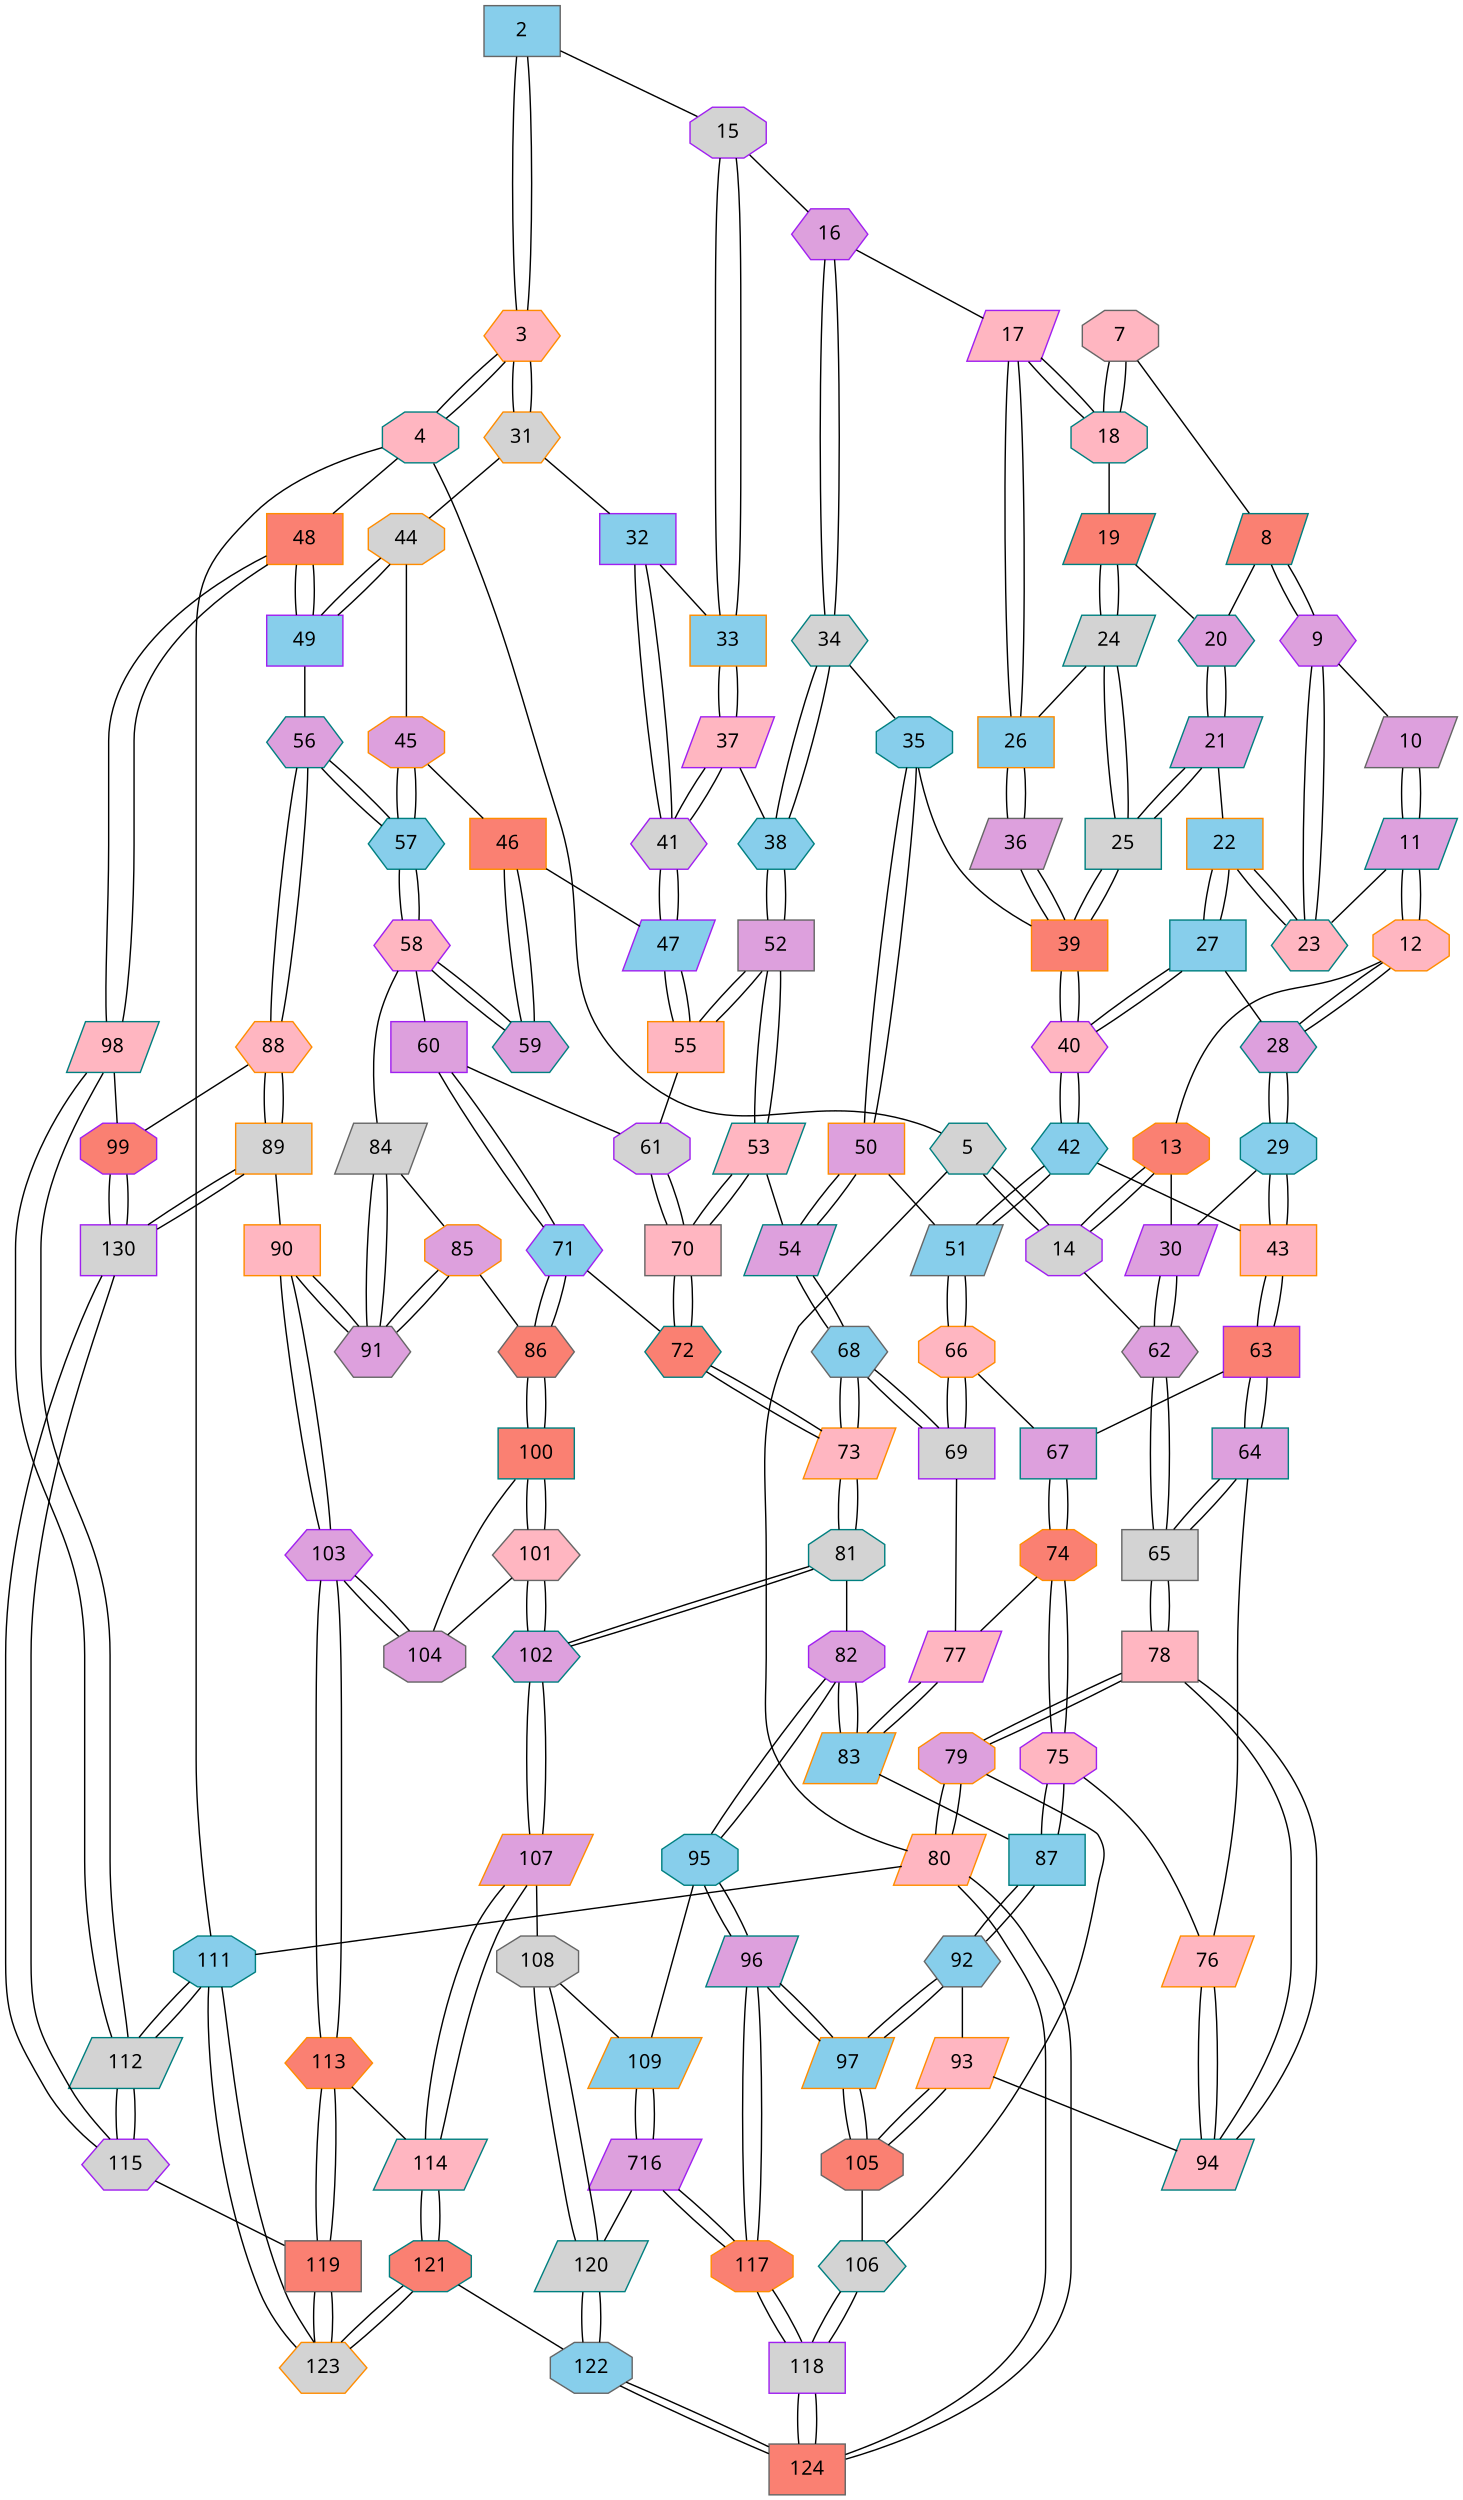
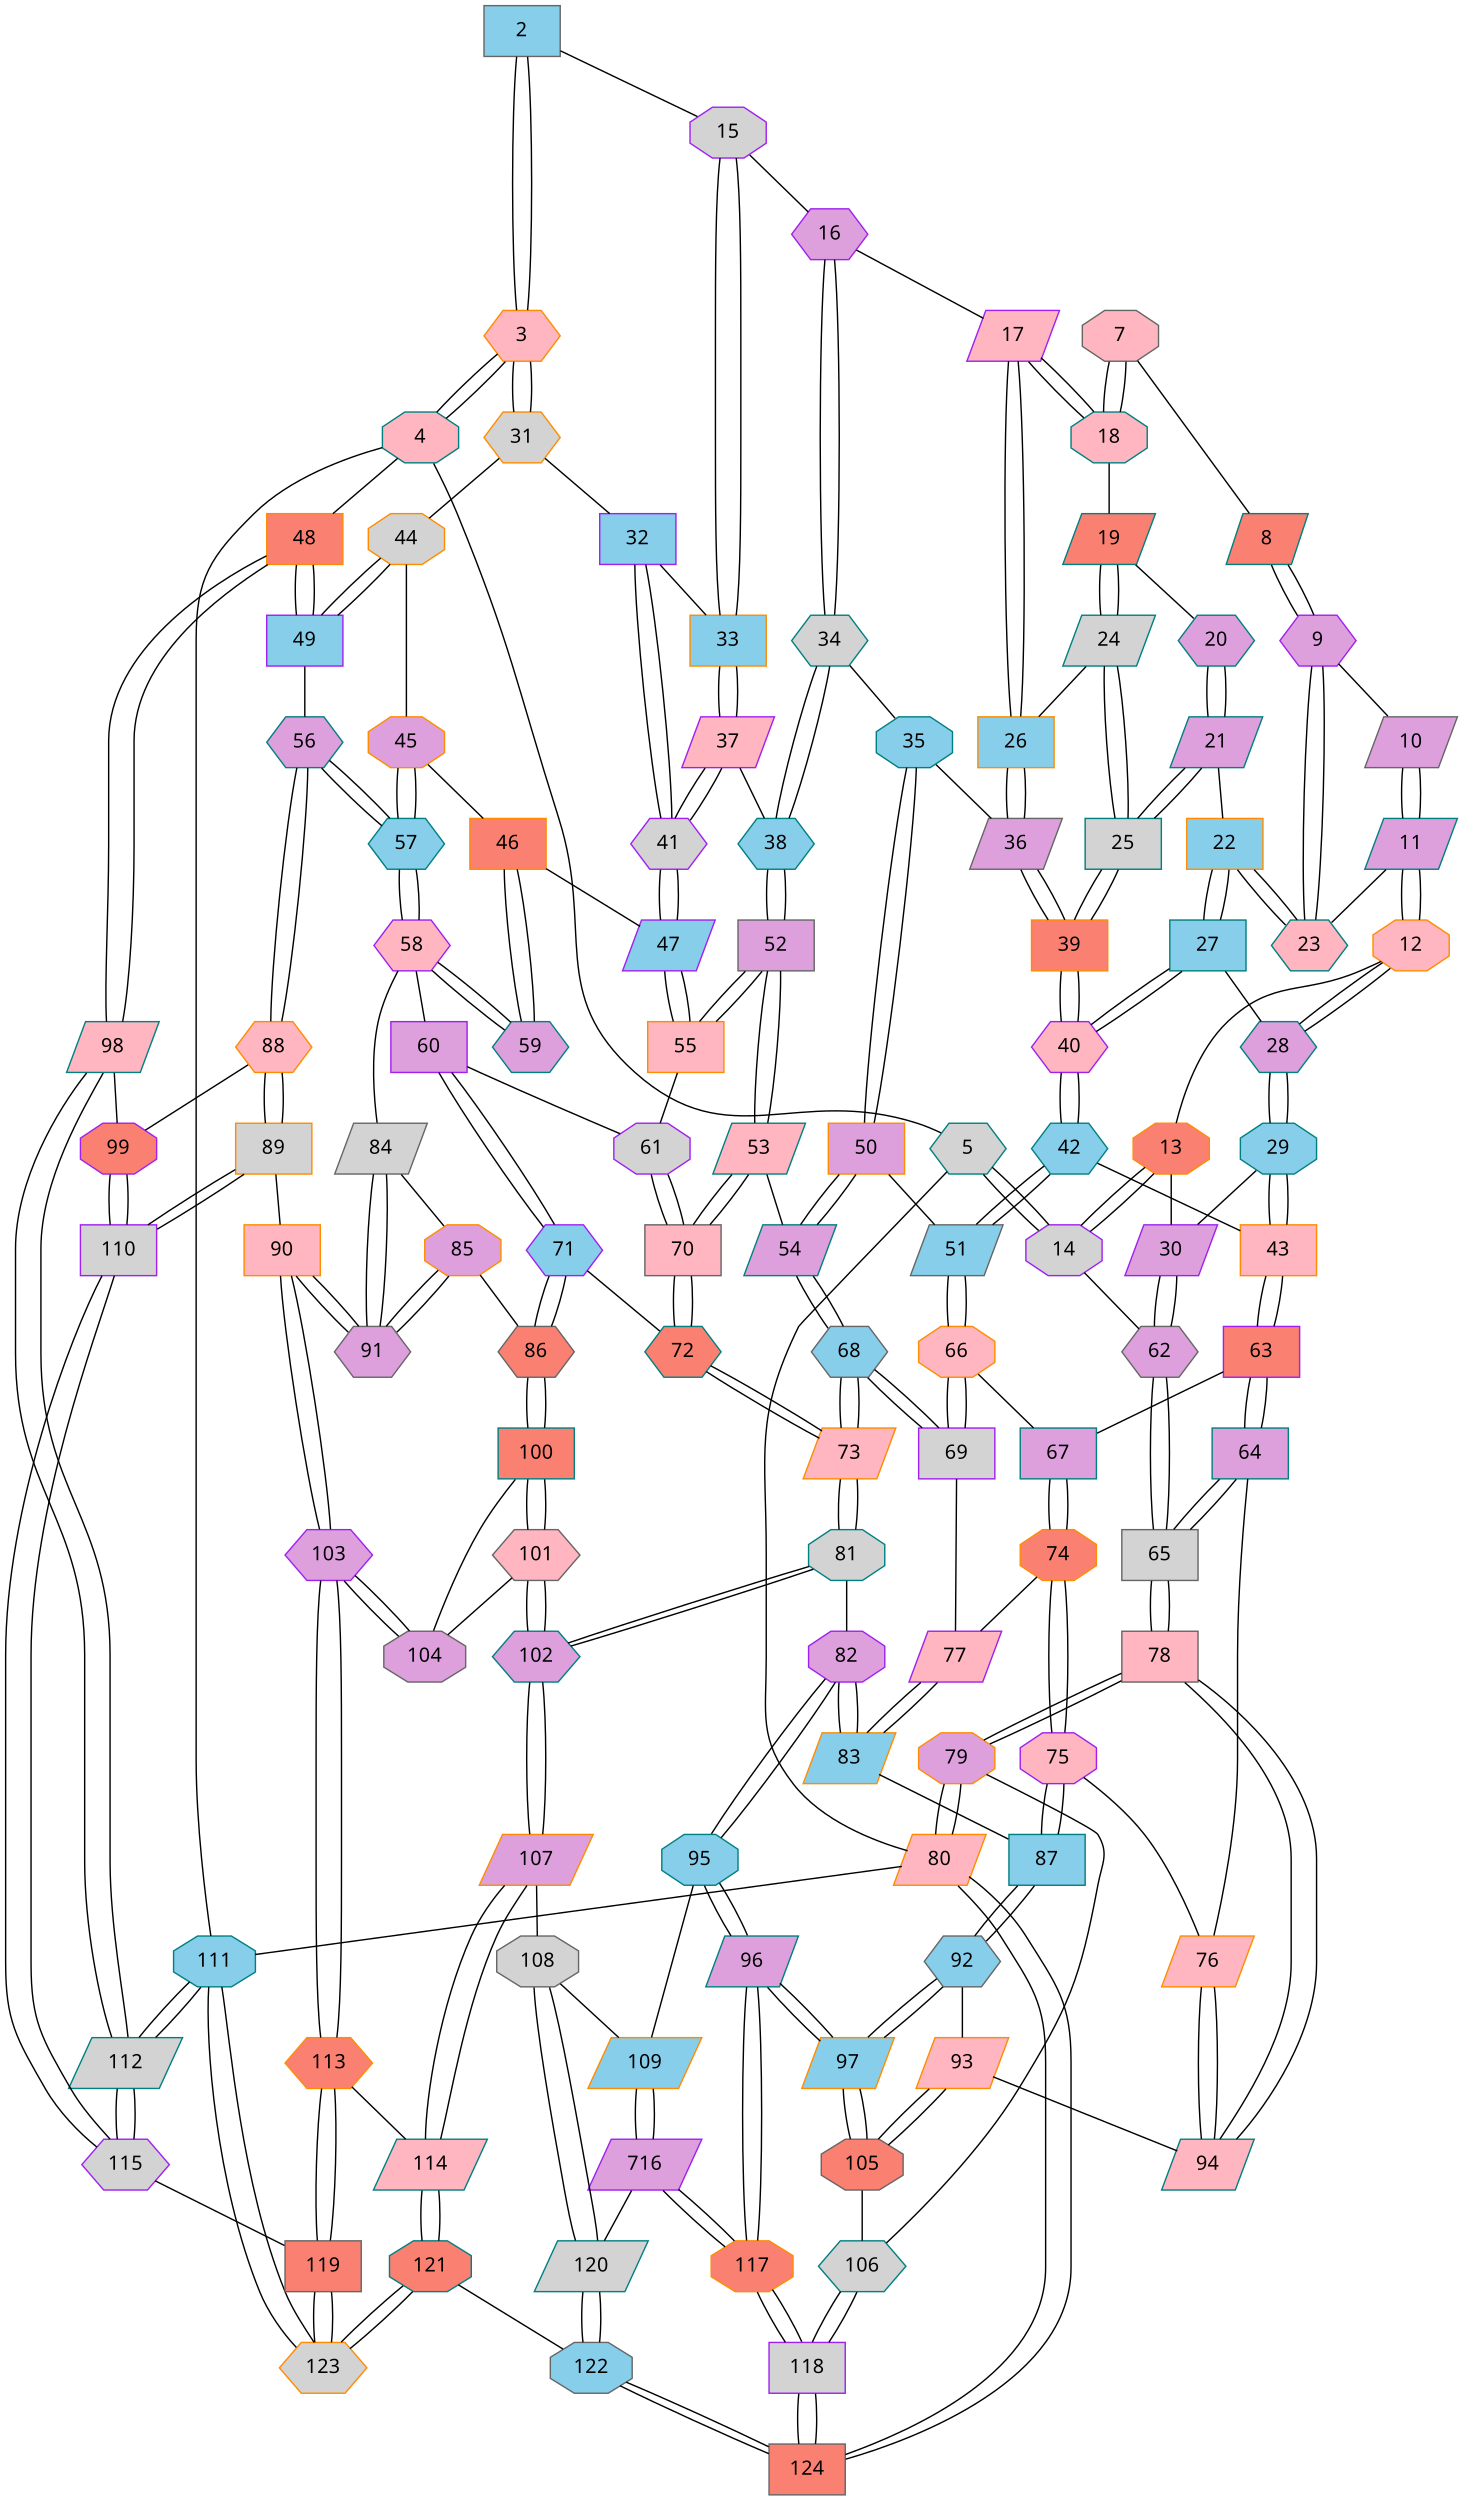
(1242, 590) -> none
(954, 862) -> (964, 791)
(119, 1250) -> (119, 1250)
